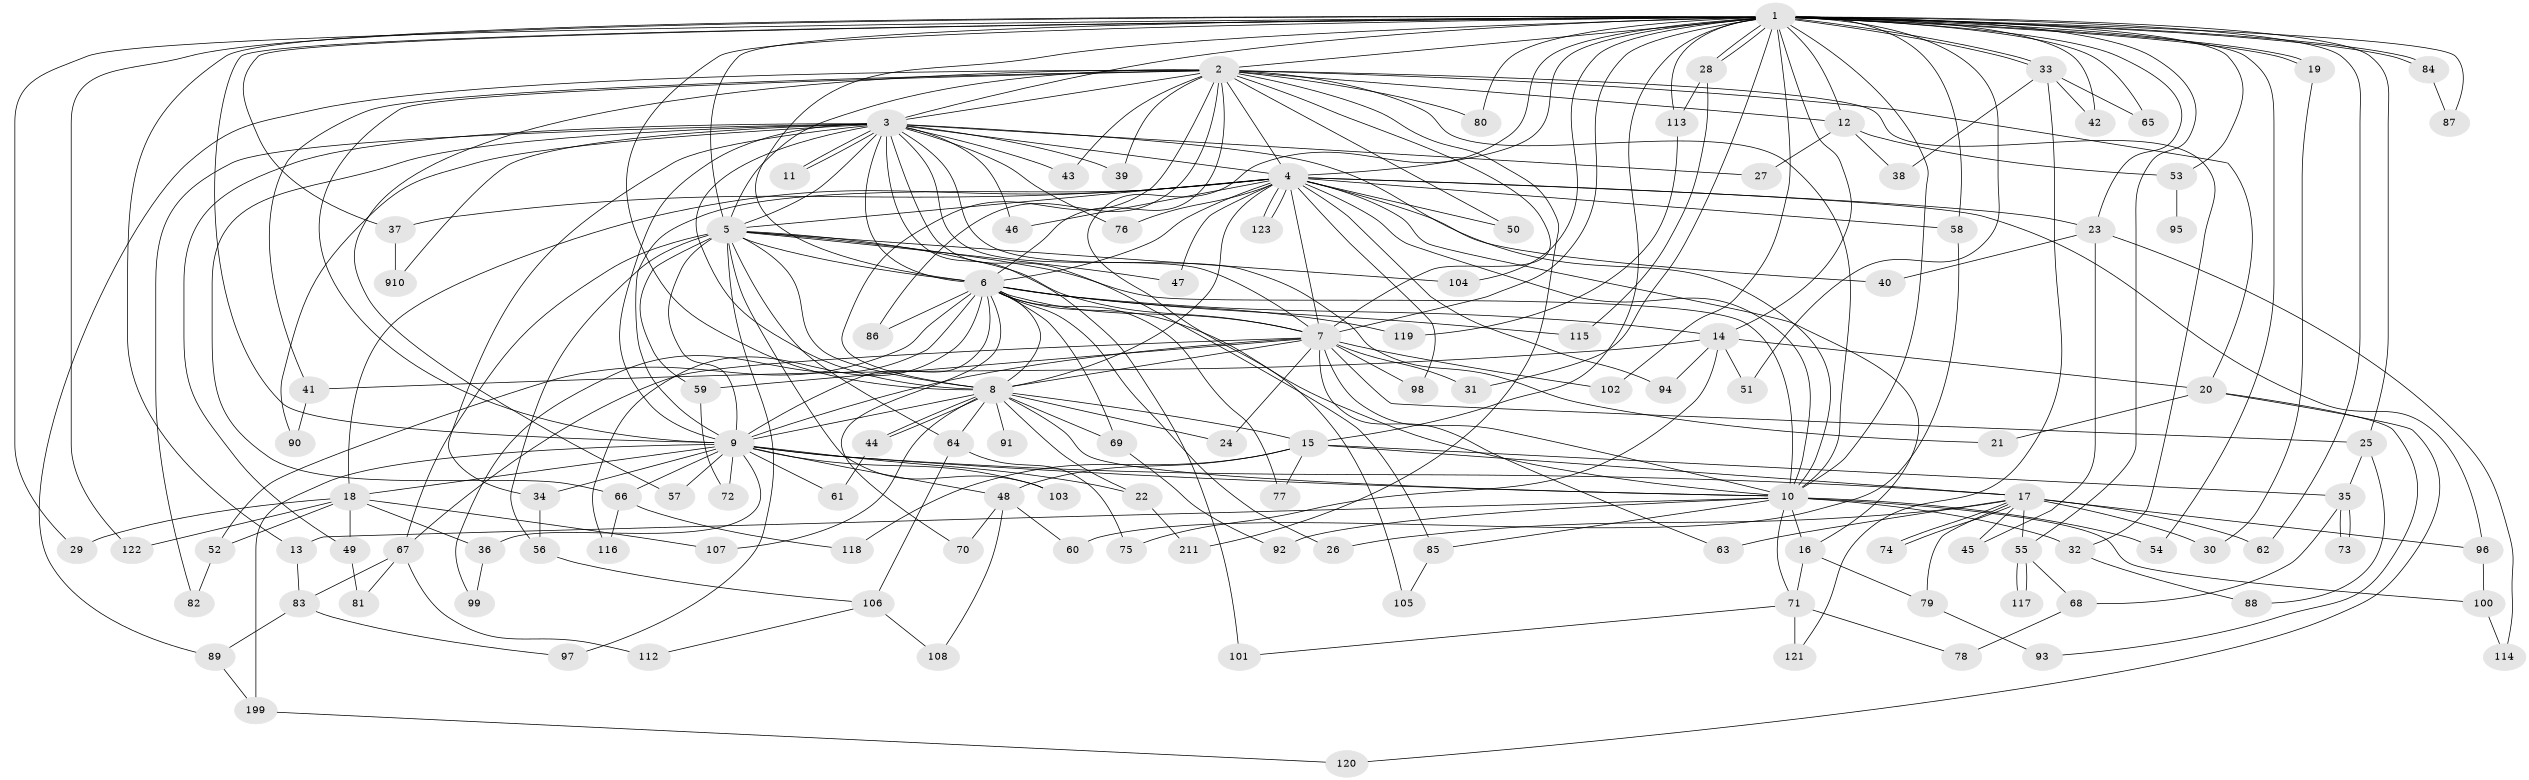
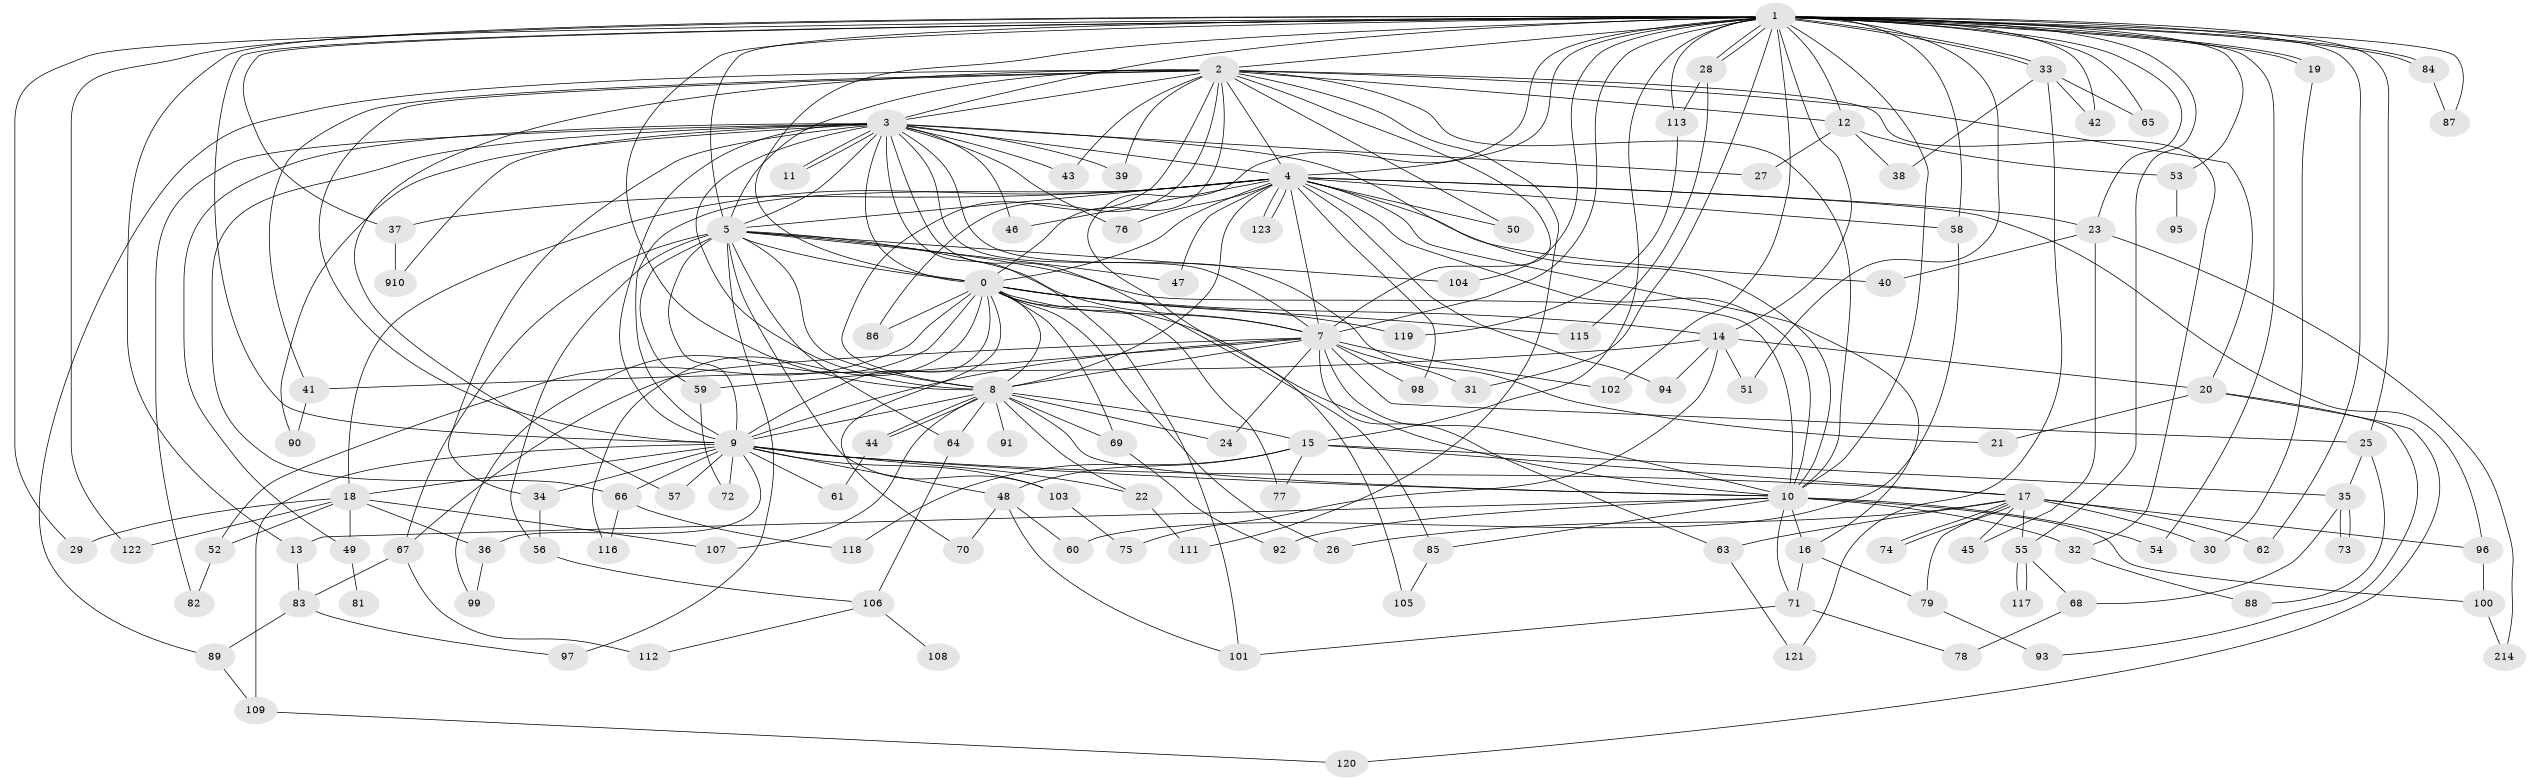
(1481, 123) -> none
(984, 283) -> (984, 283)
(1097, 492) -> (1093, 524)
(1190, 550) -> (1190, 550)
(381, 577) -> none
(983, 581) -> (1100, 601)
(1795, 630) -> (1758, 602)
(2505, 657) -> (2505, 657)
(256, 711) -> (256, 711)
